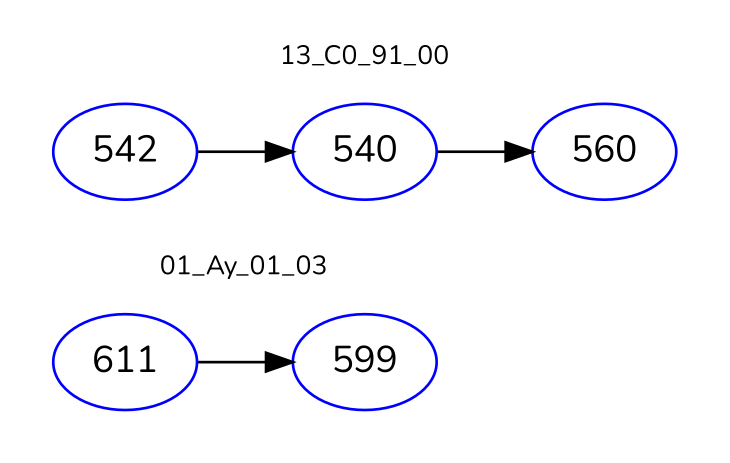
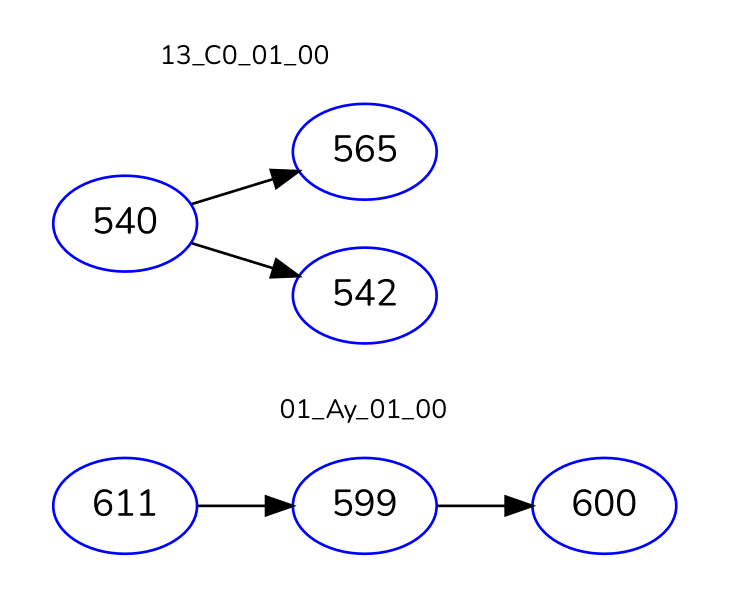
(365, 57) -> (245, 57)
(232, 152) -> (232, 256)
(604, 152) -> (365, 152)
(245, 268) -> (365, 411)
none -> (604, 506)
